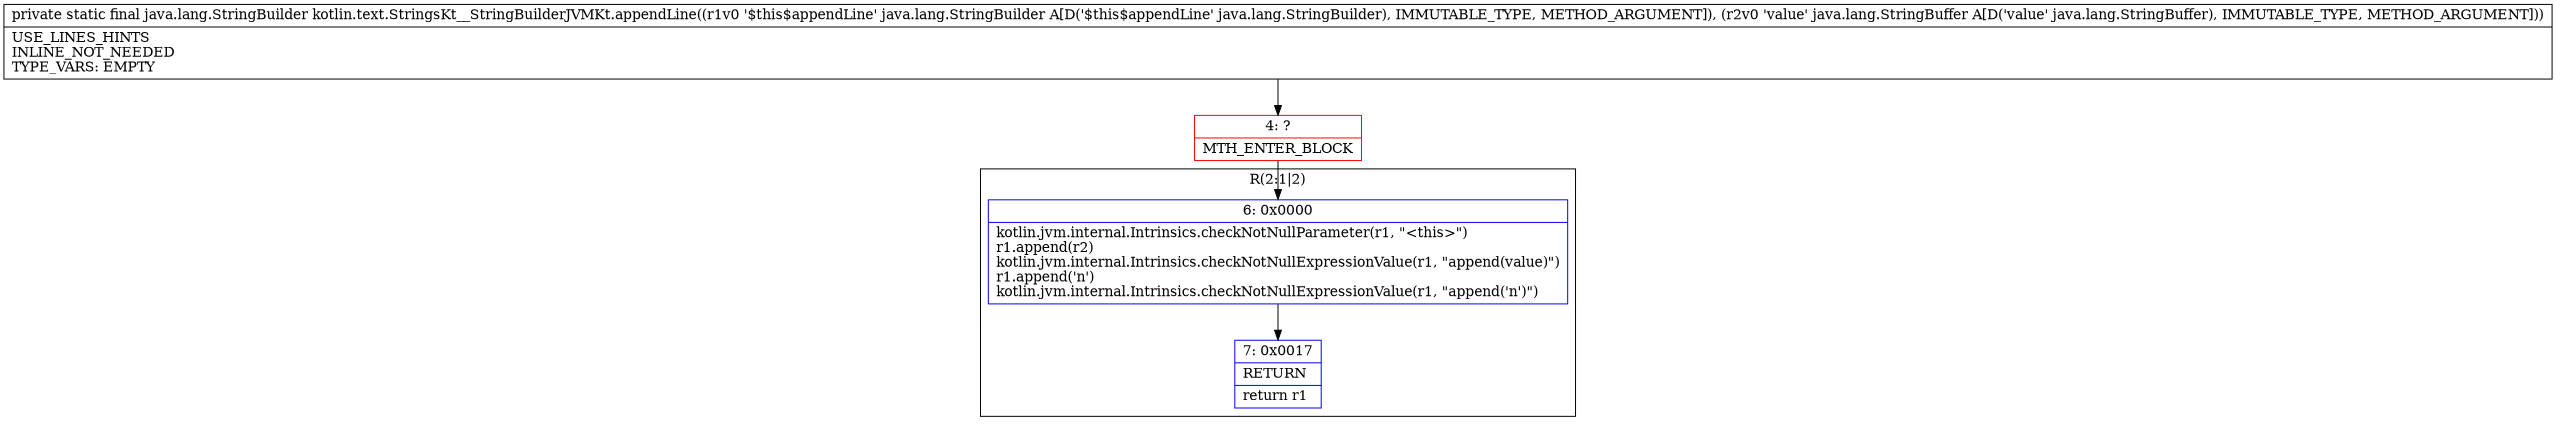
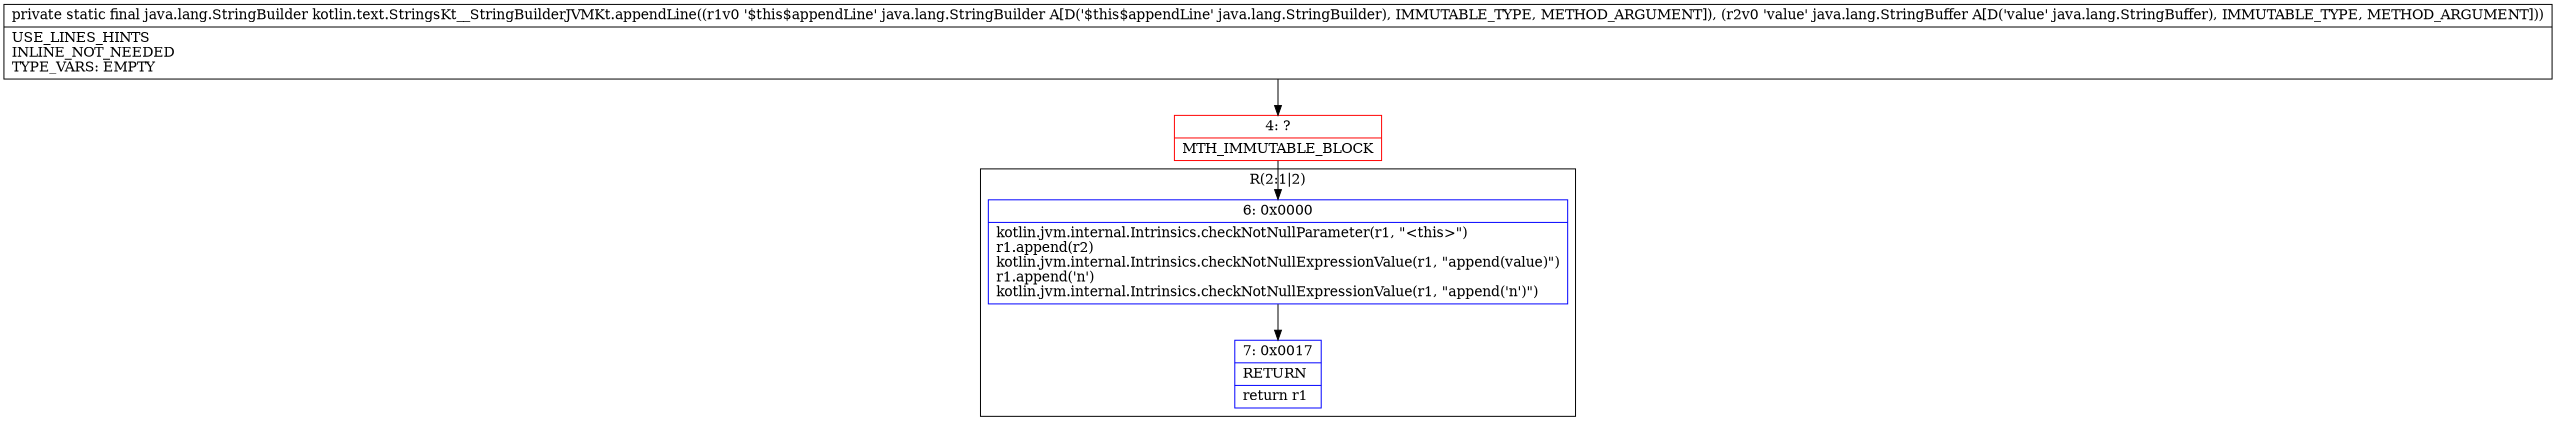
(1278, 149) -> (1278, 149)
